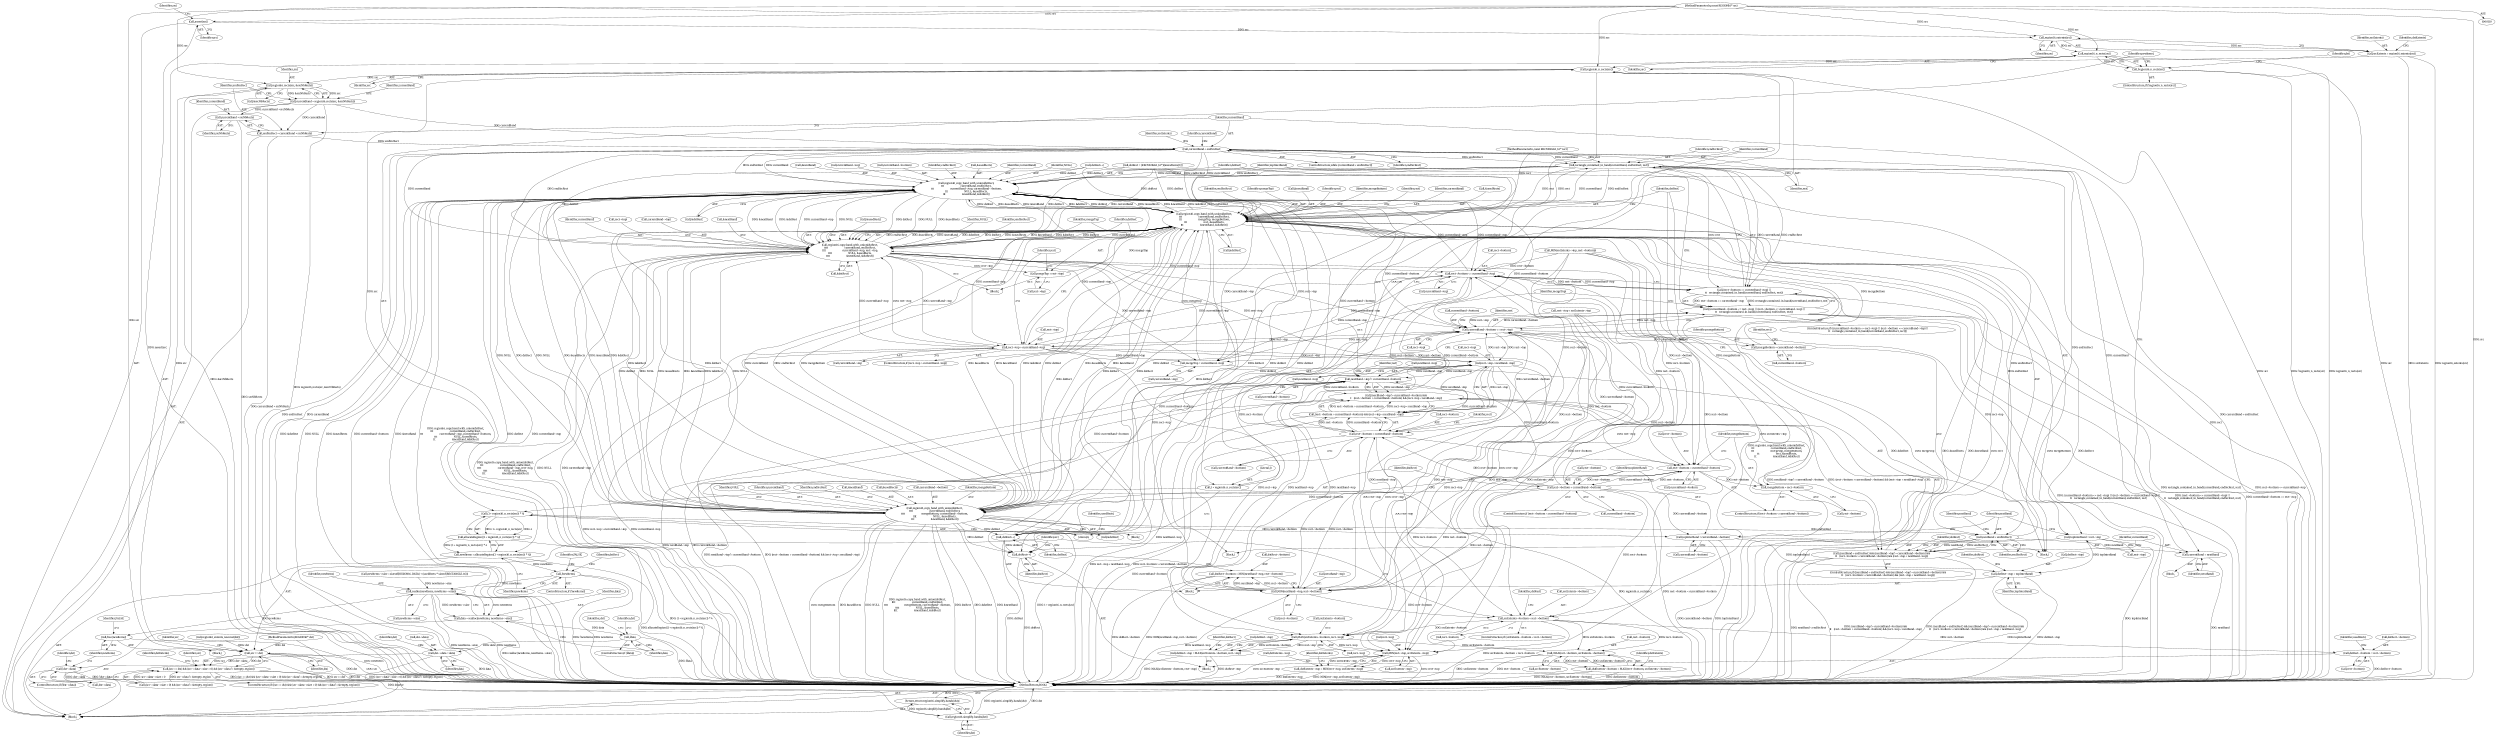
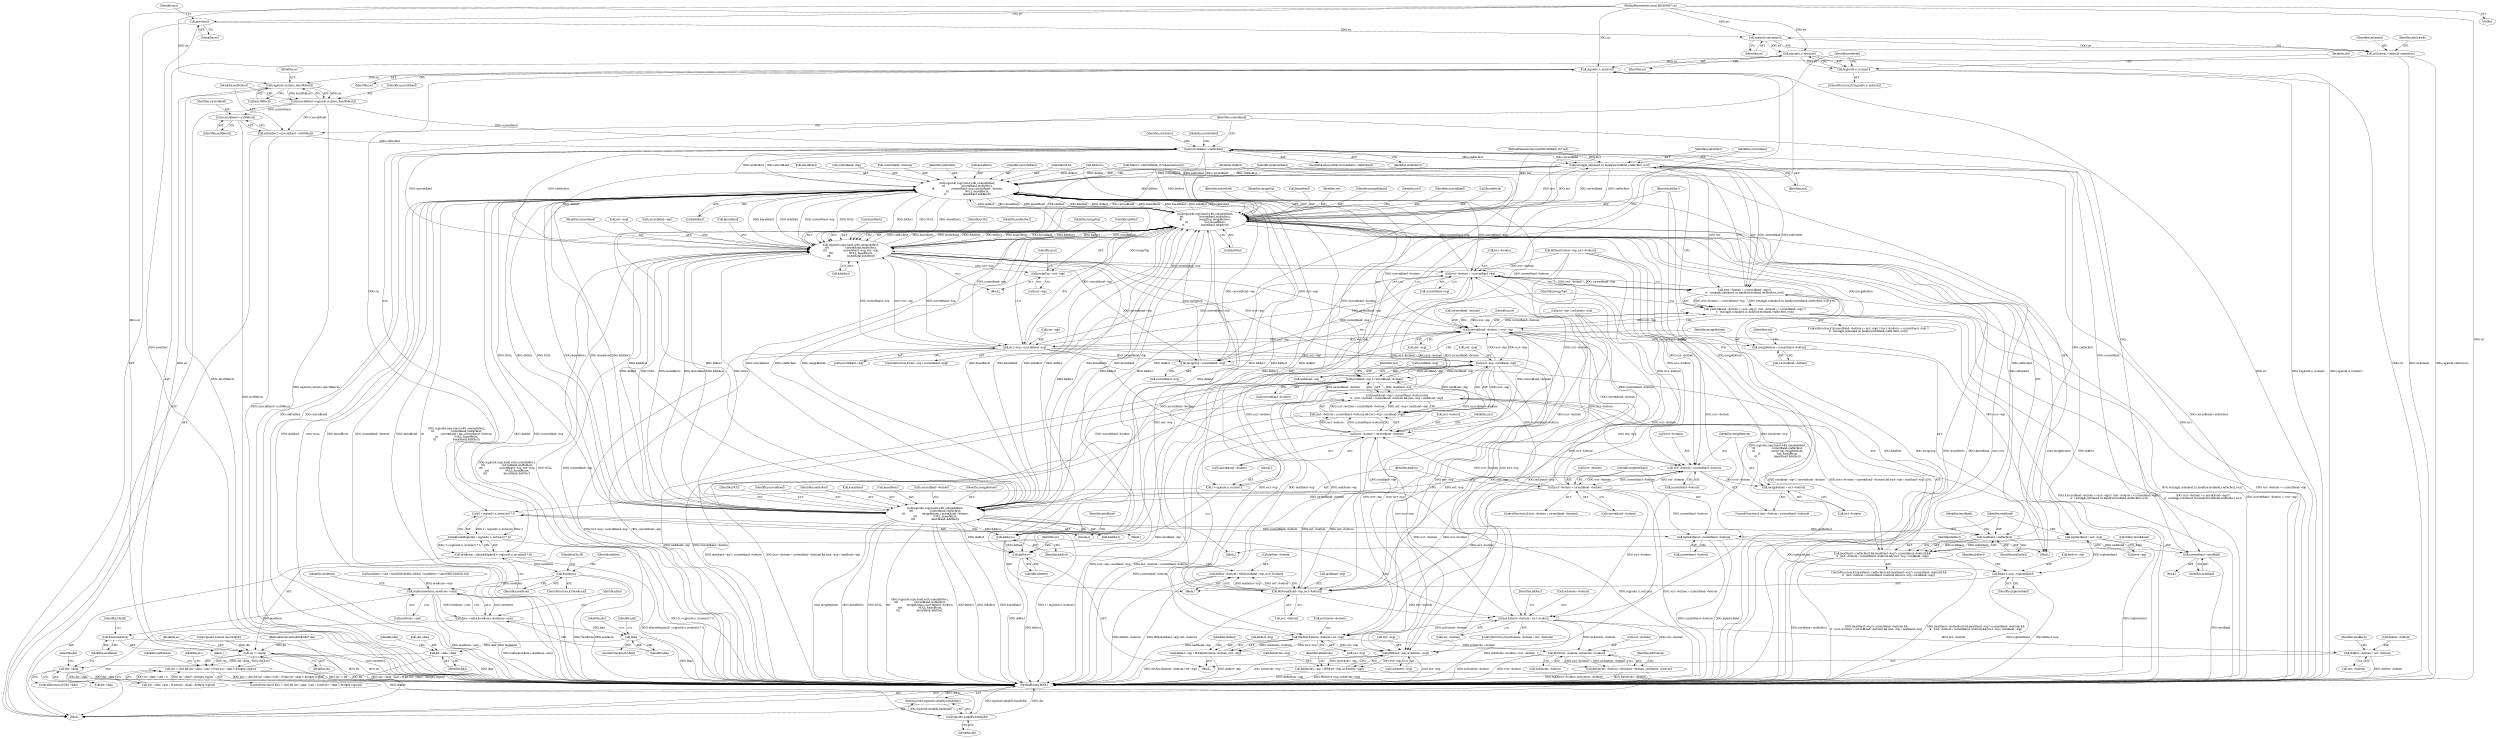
(275, 110) -> (279, 110)
(254, 653) -> (255, 653)
